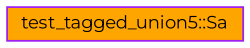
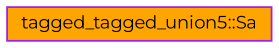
(125, 24) -> (139, 24)
